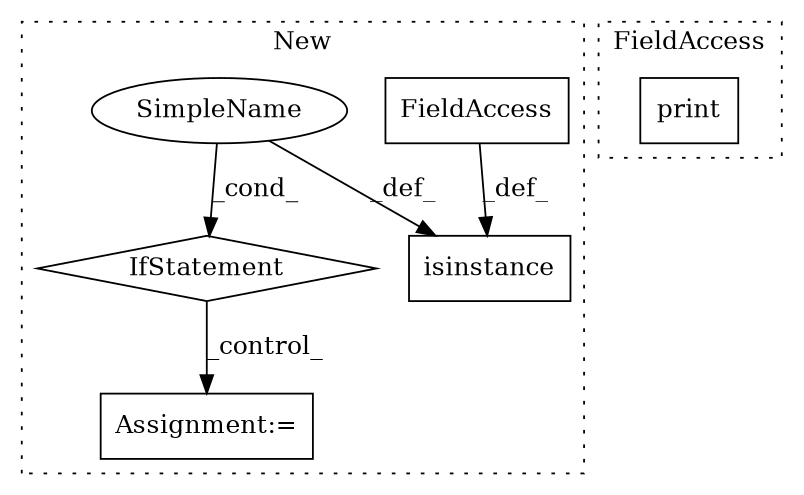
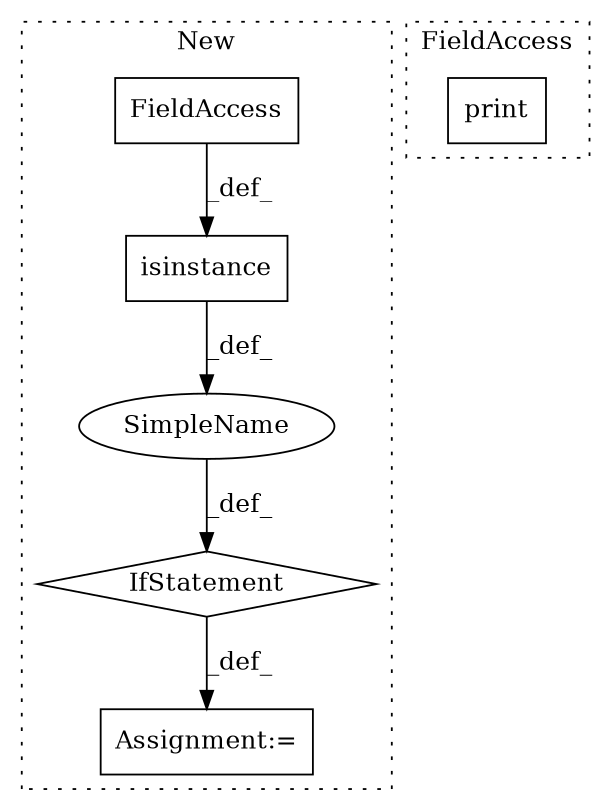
(344, 184) -> (207, 338)
(256, 190) -> (240, 505)
(265, 347) -> (240, 663)
